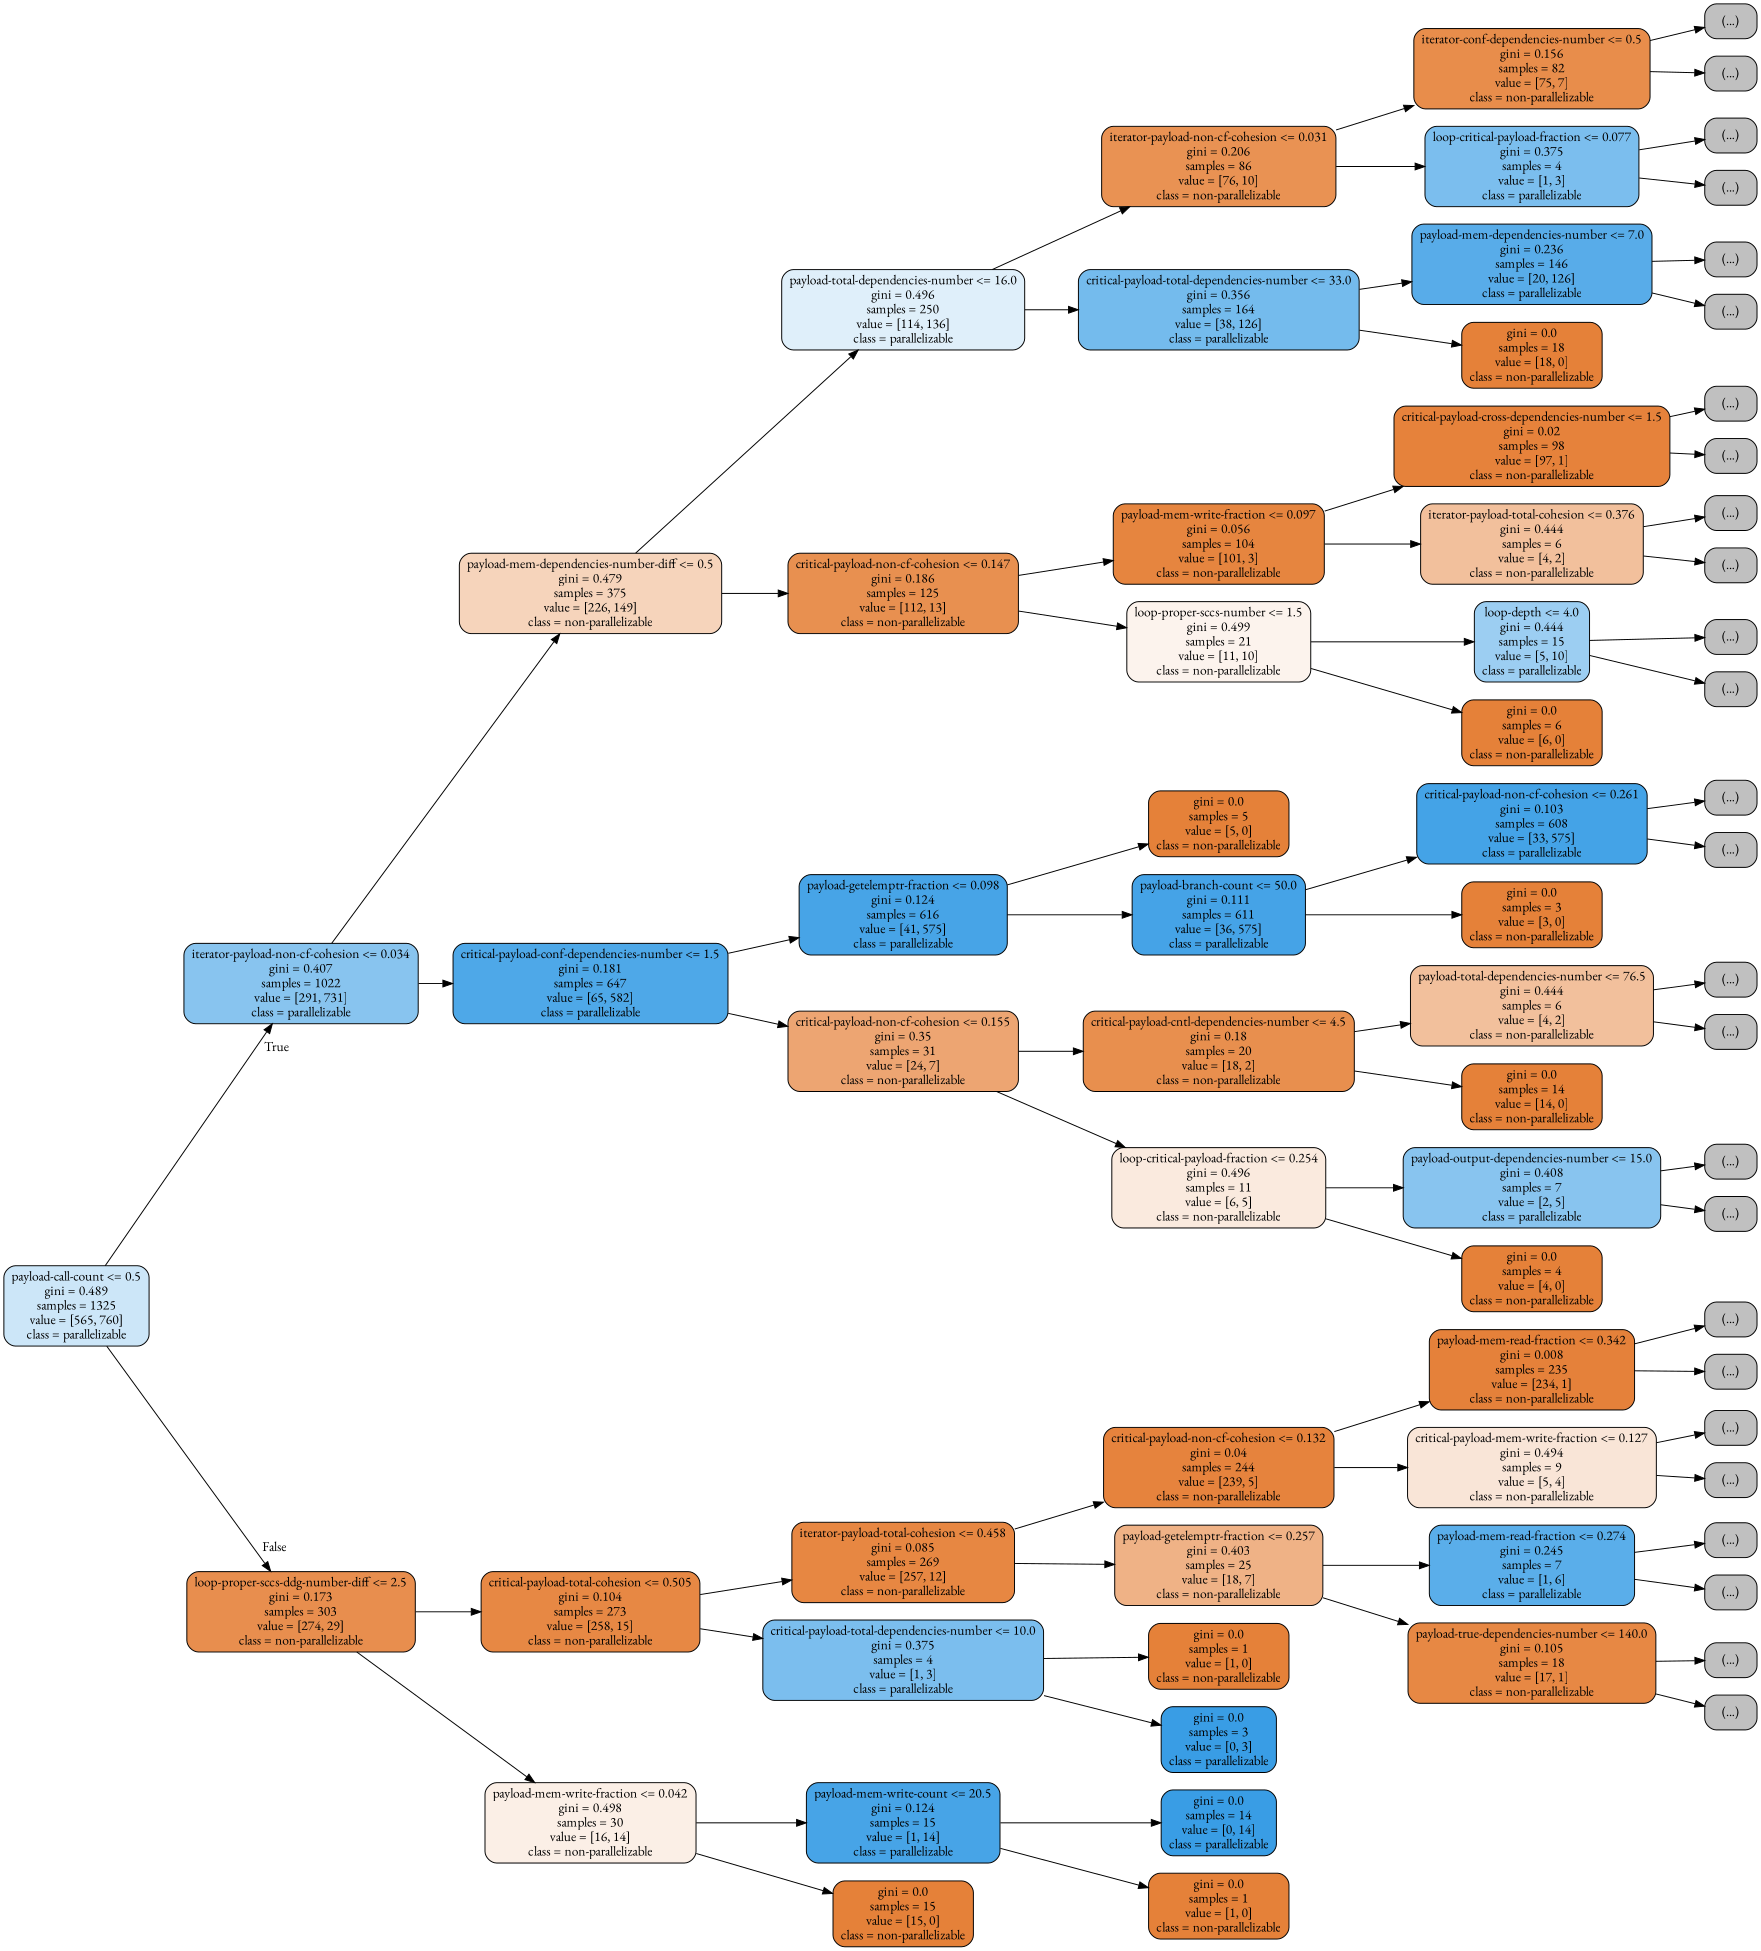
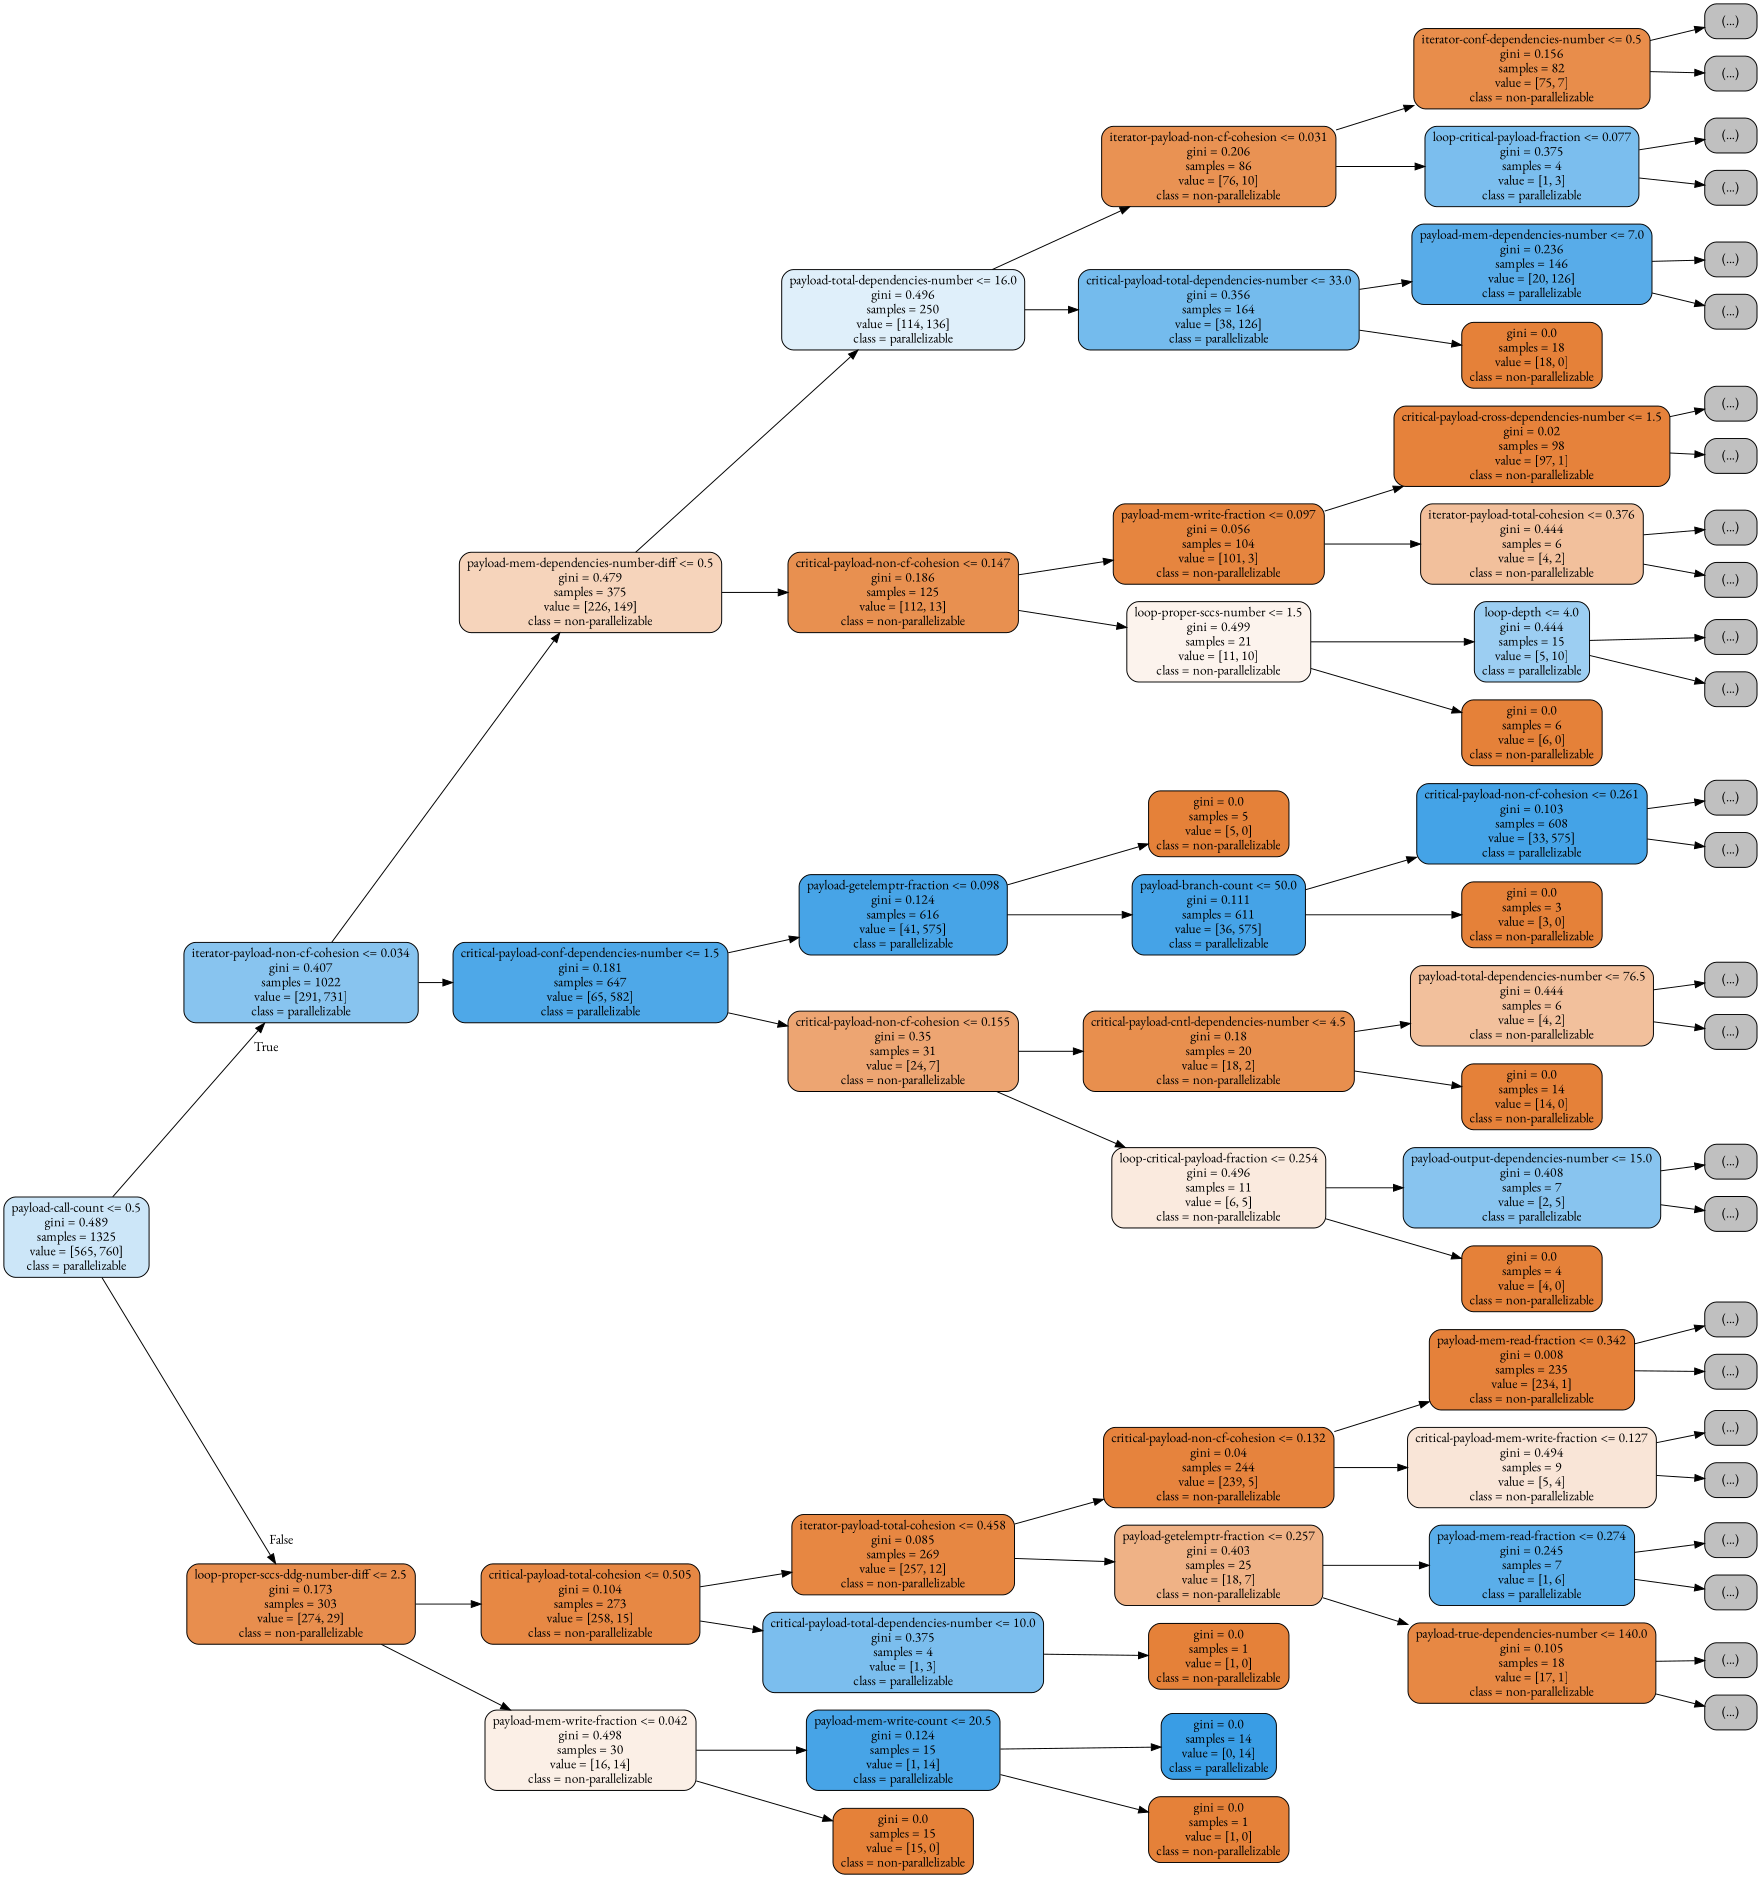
(1219, 1740) -> none
